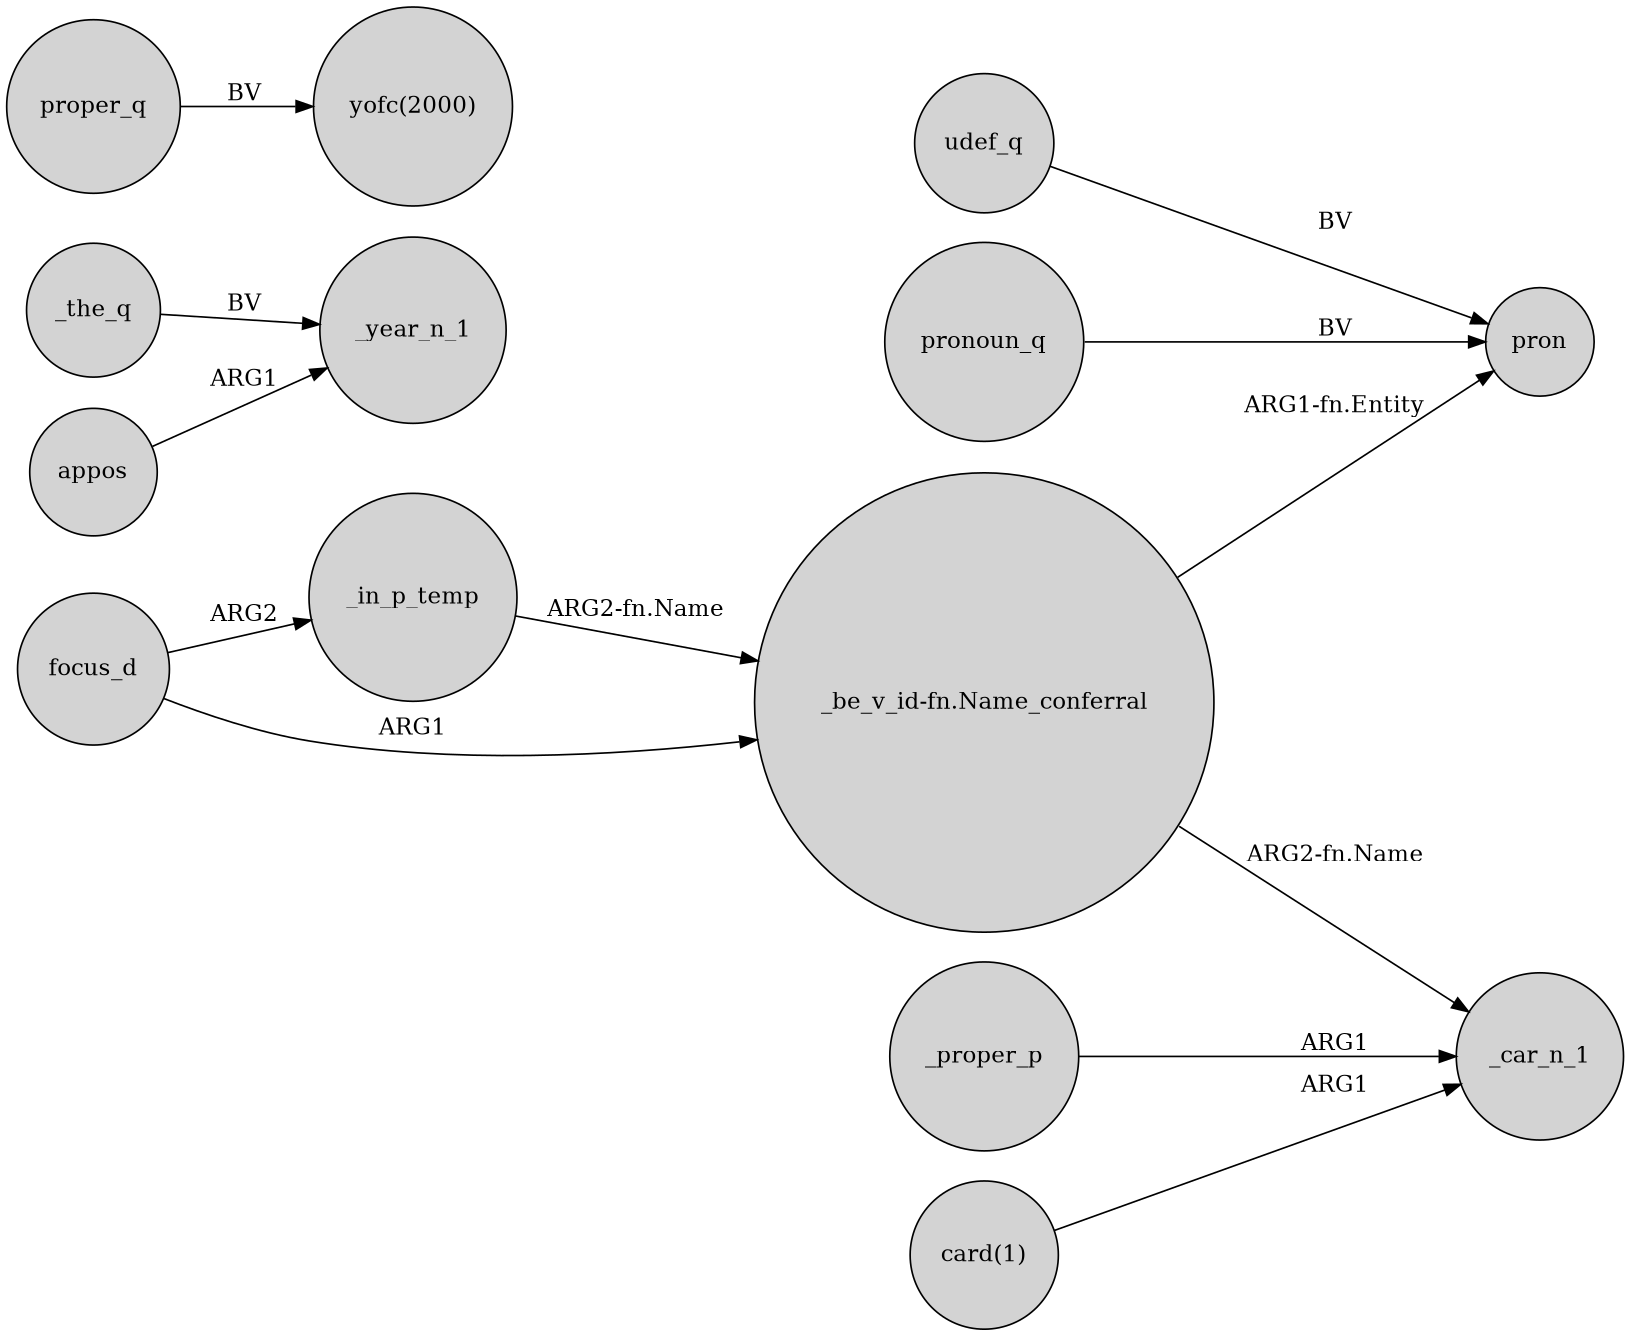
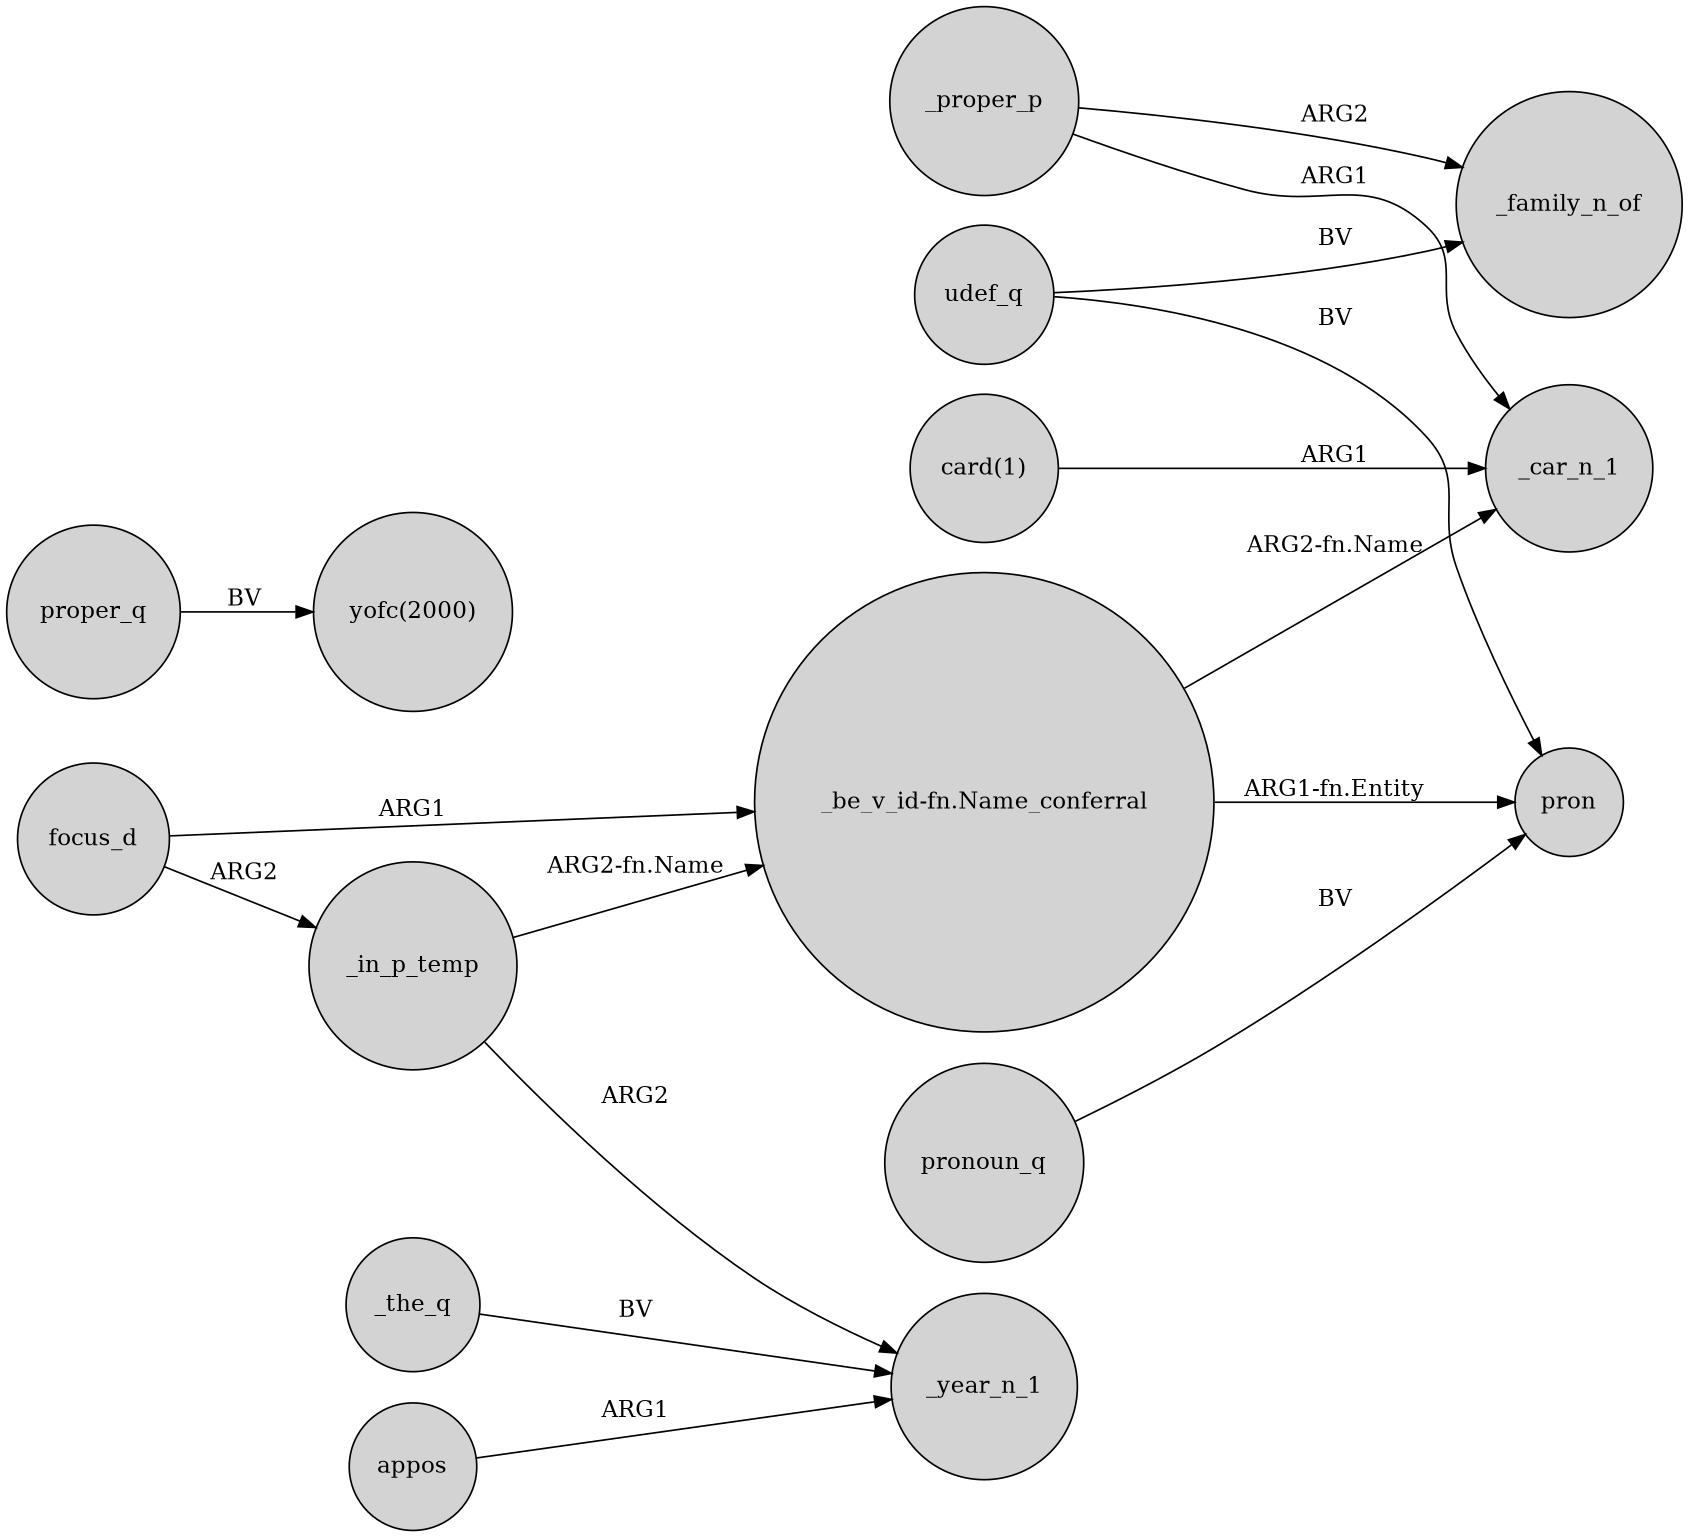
none -> (1569, 205)
none -> (669, 1214)
